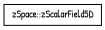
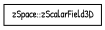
(53, 15) -> (53, 15)
